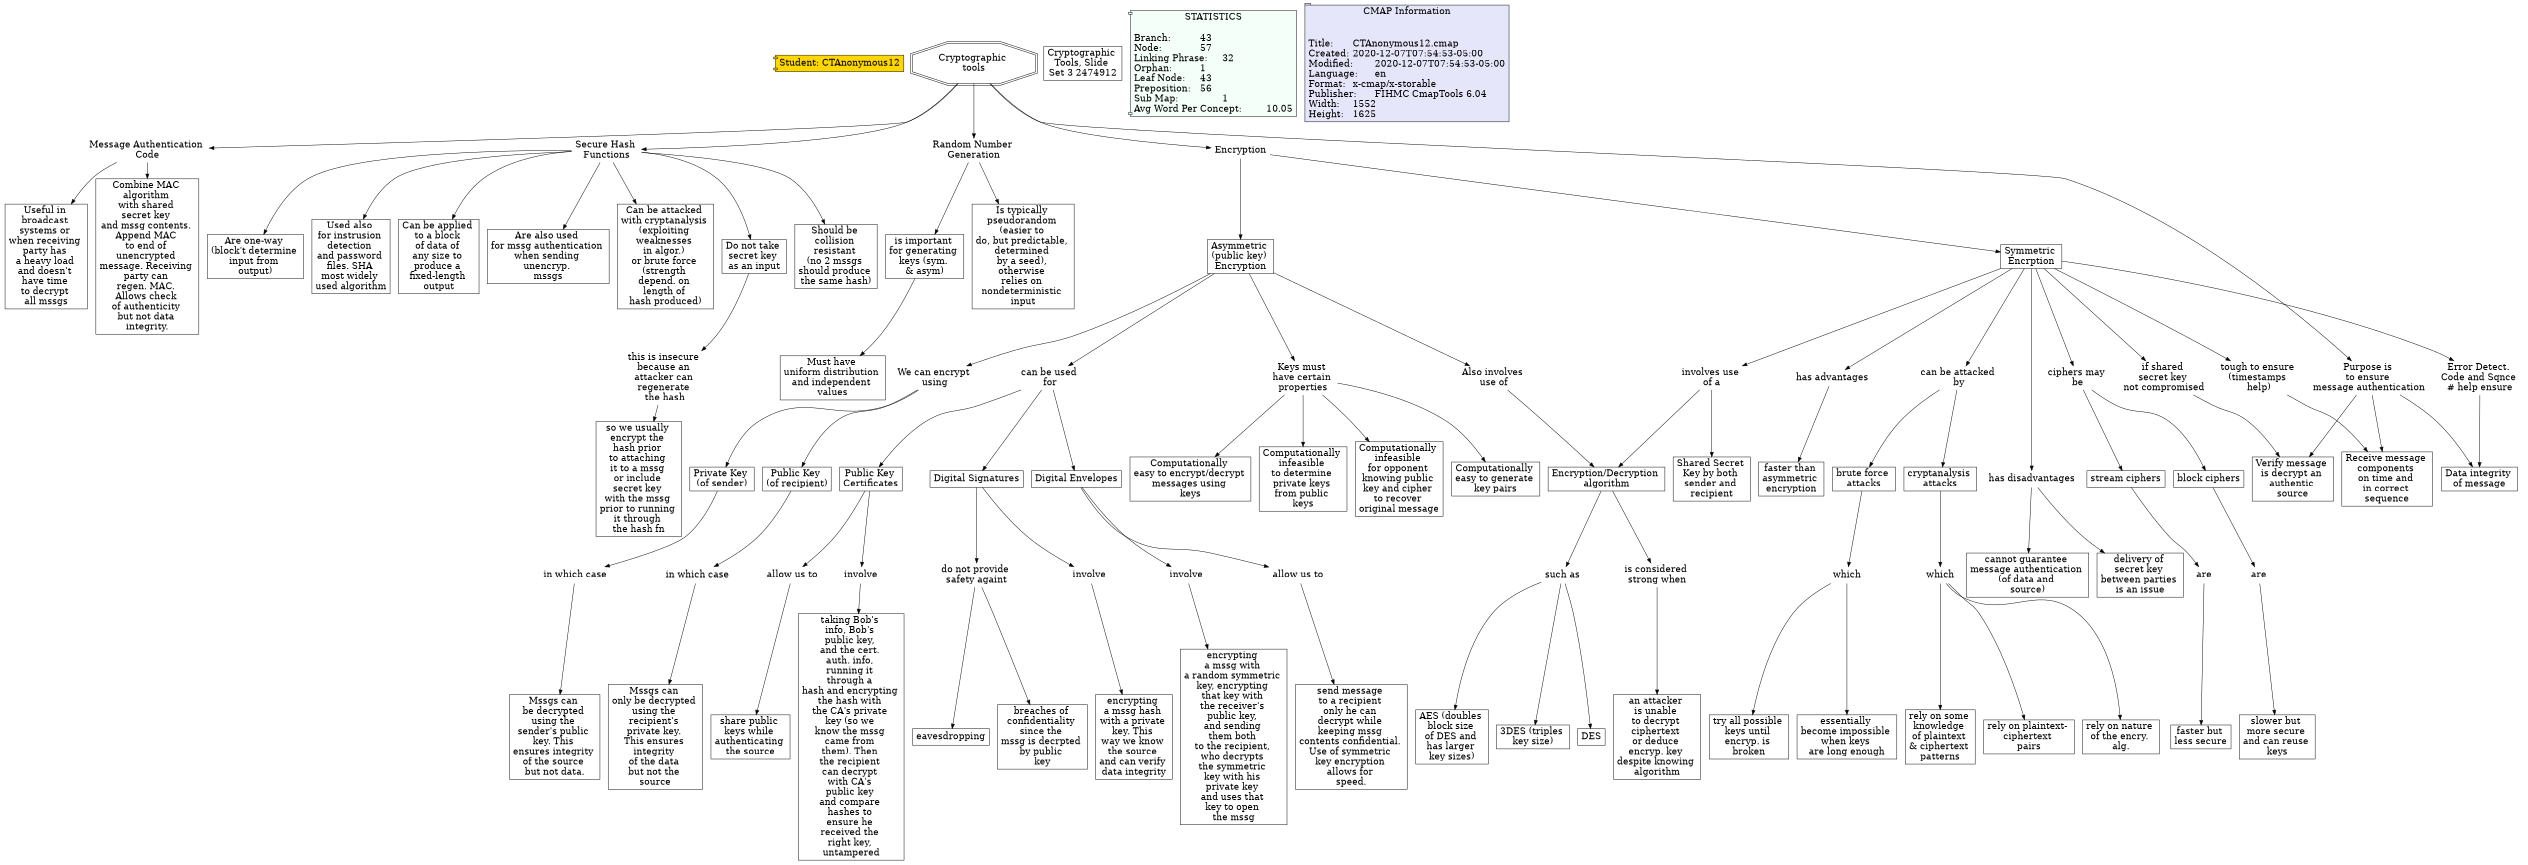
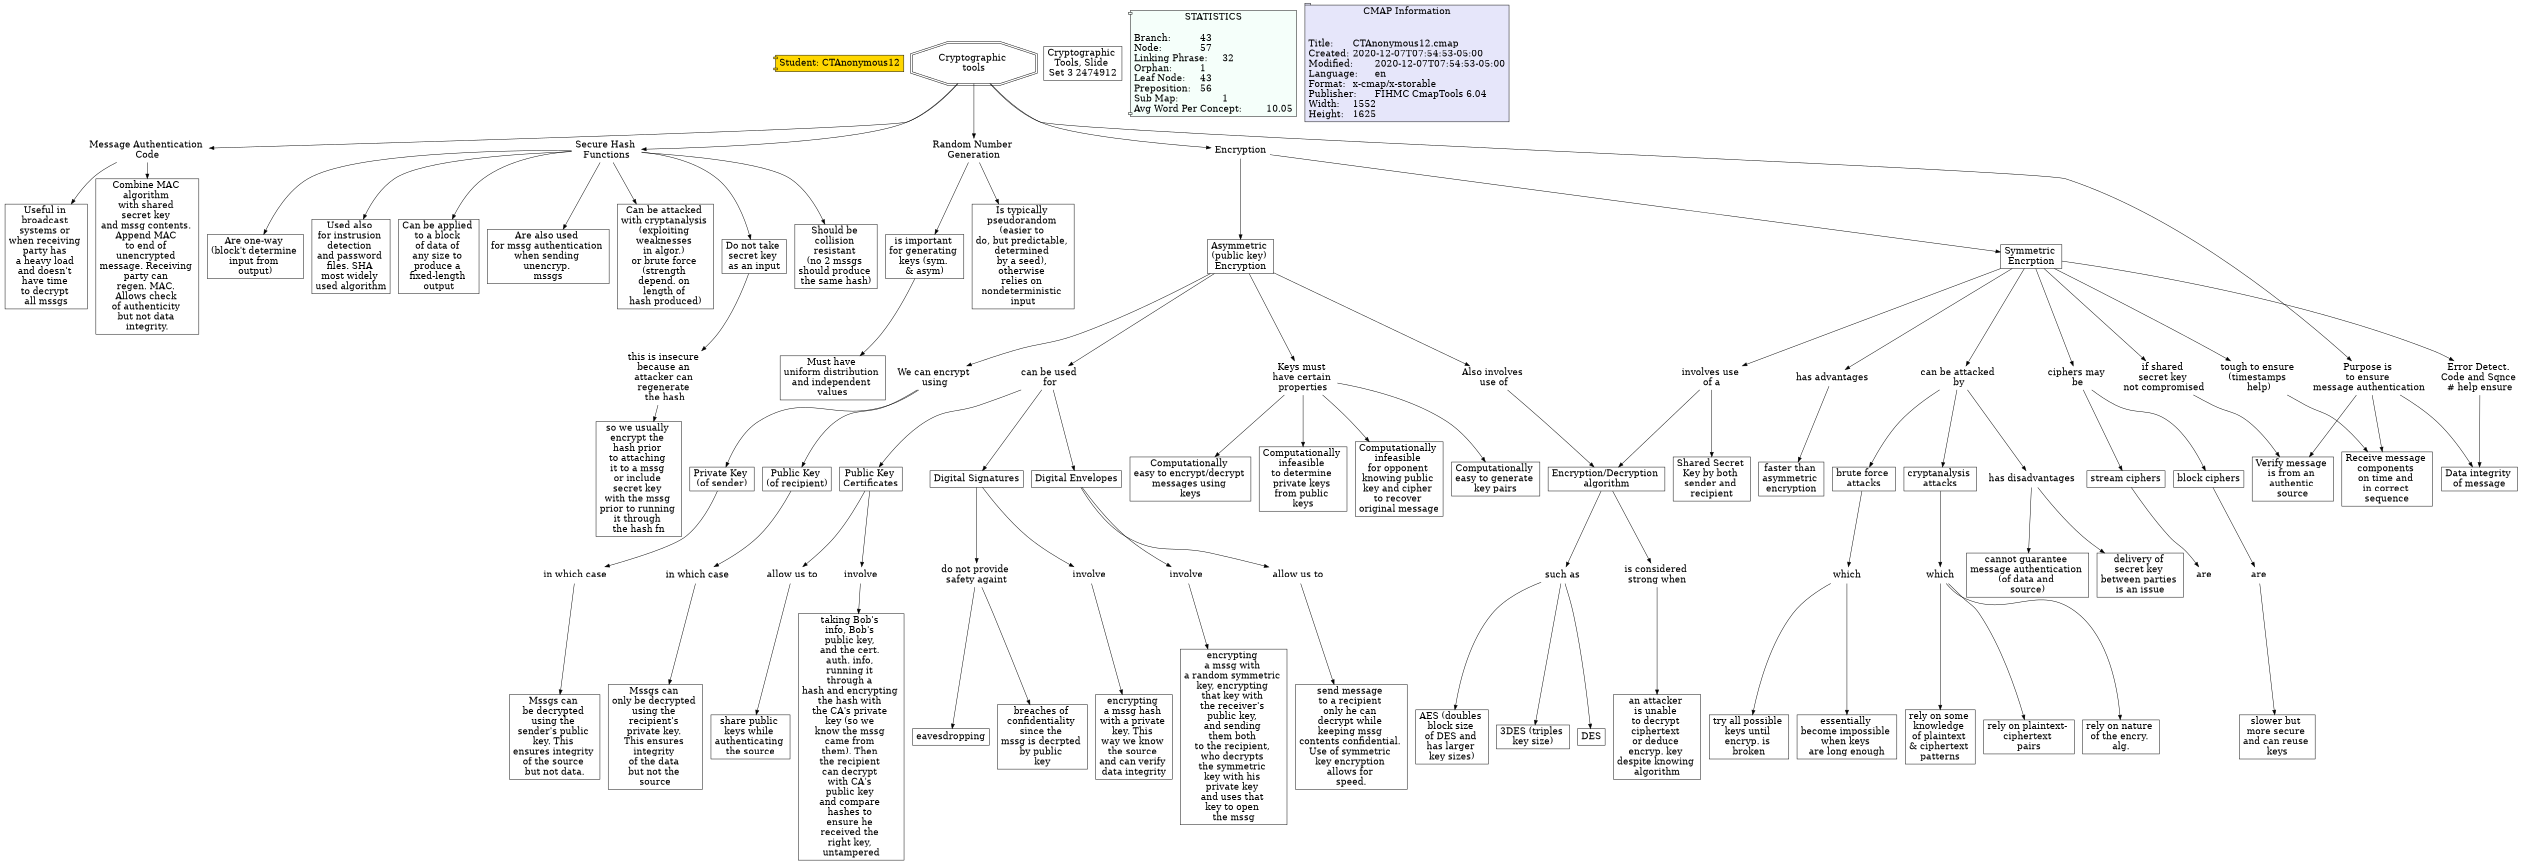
(2032, 367) -> (1995, 428)
(2293, 479) -> (2293, 479)
(2201, 737) -> none
